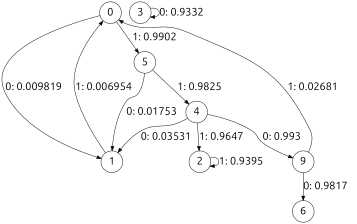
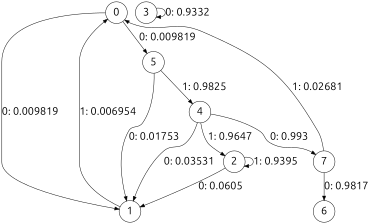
(158, 38) -> (170, 38)
(303, 162) -> (324, 162)
none -> (185, 188)
